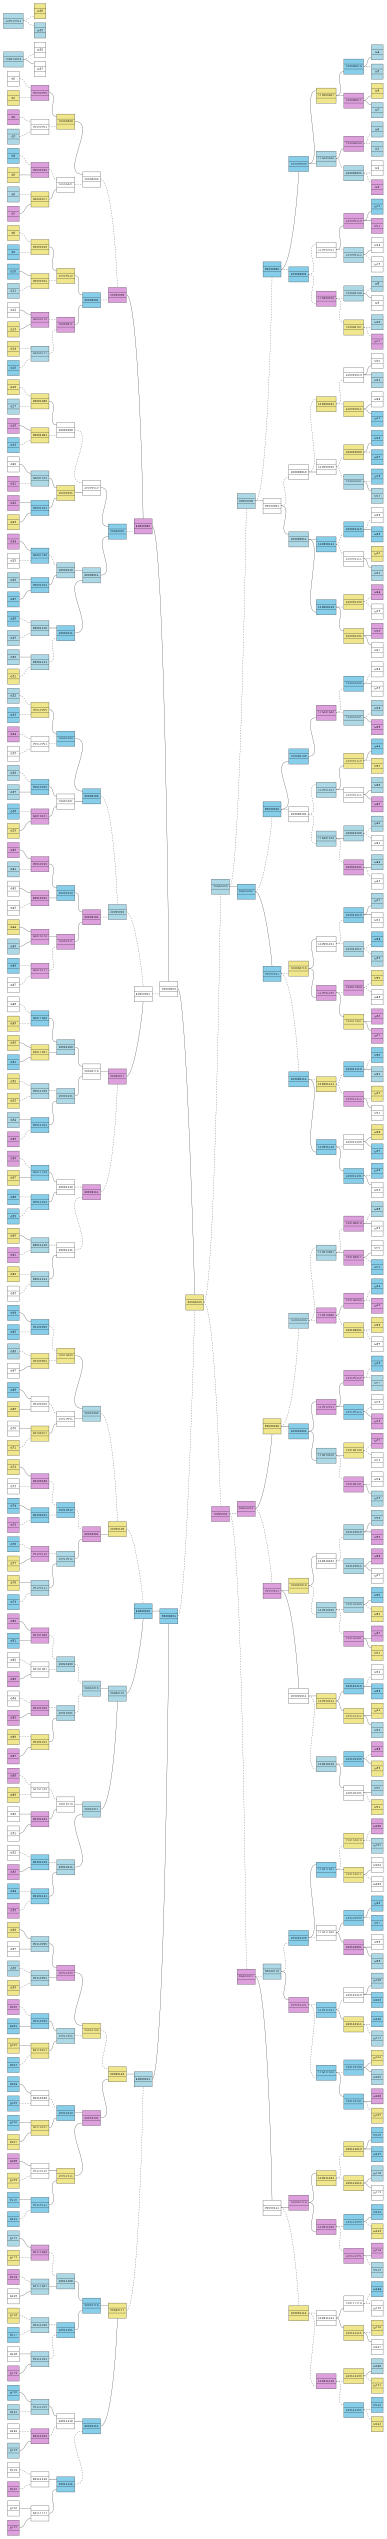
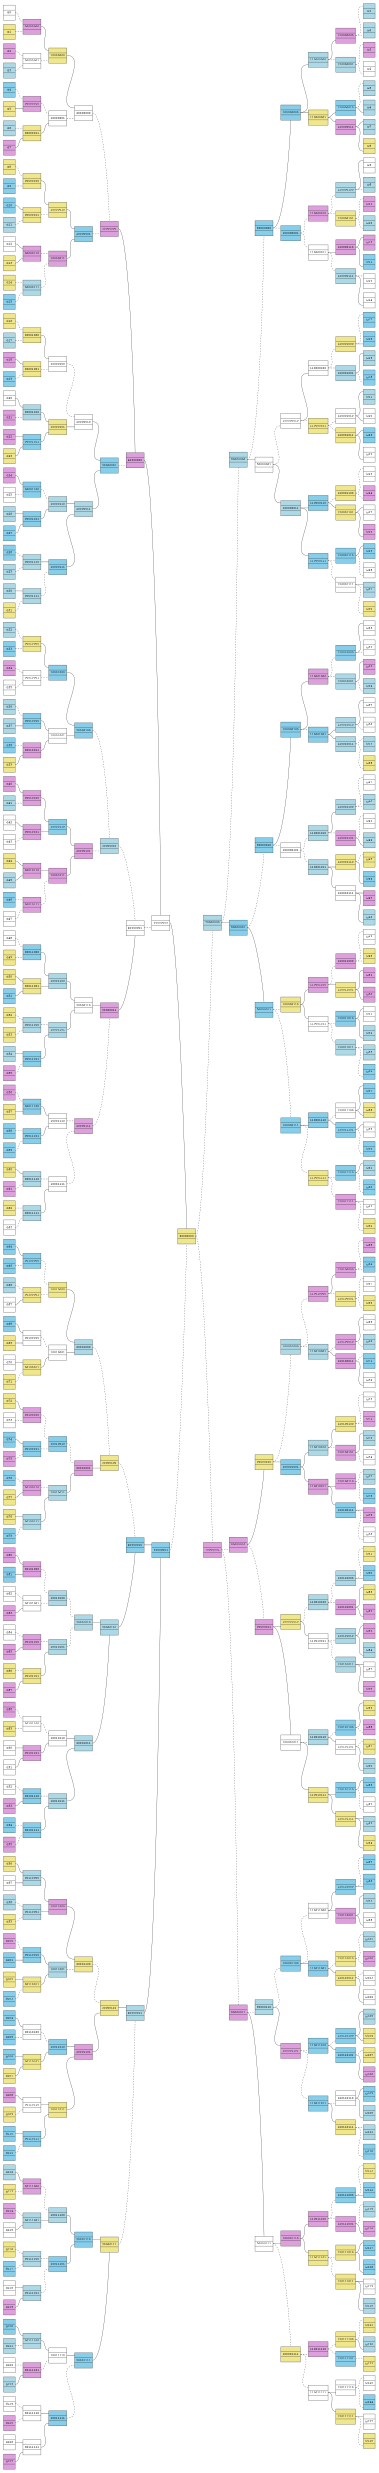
none -> (318, 735)
(377, 2405) -> none
